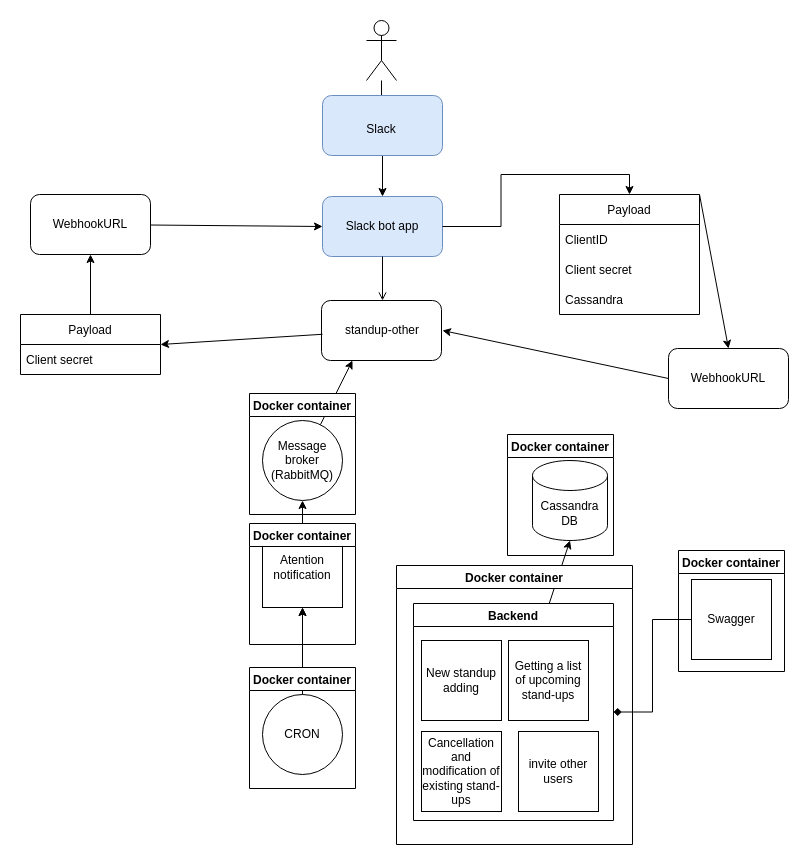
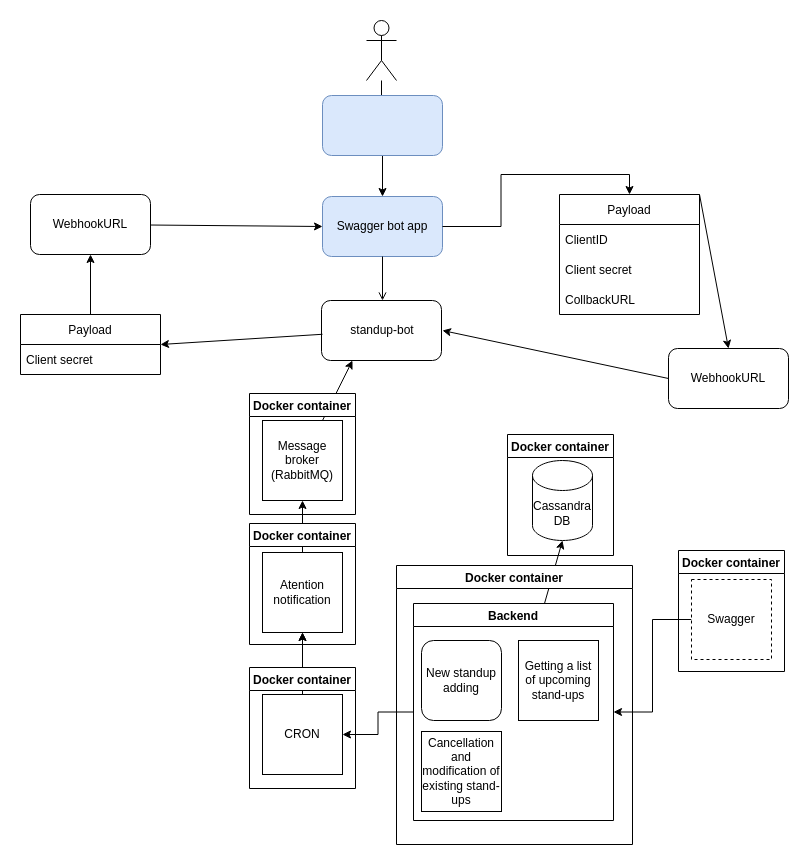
(382, 126) -> none
(383, 227) -> (383, 227)
(595, 300) -> (599, 300)
(383, 331) -> (383, 331)
(303, 461) -> (303, 461)
(570, 501) -> (563, 501)
(303, 568) -> (303, 593)
(732, 620) -> (732, 620)
(462, 681) -> (462, 681)
(549, 681) -> (559, 681)
(622, 712) -> (622, 712)
none -> (378, 721)
(303, 735) -> (303, 735)
(559, 772) -> none
